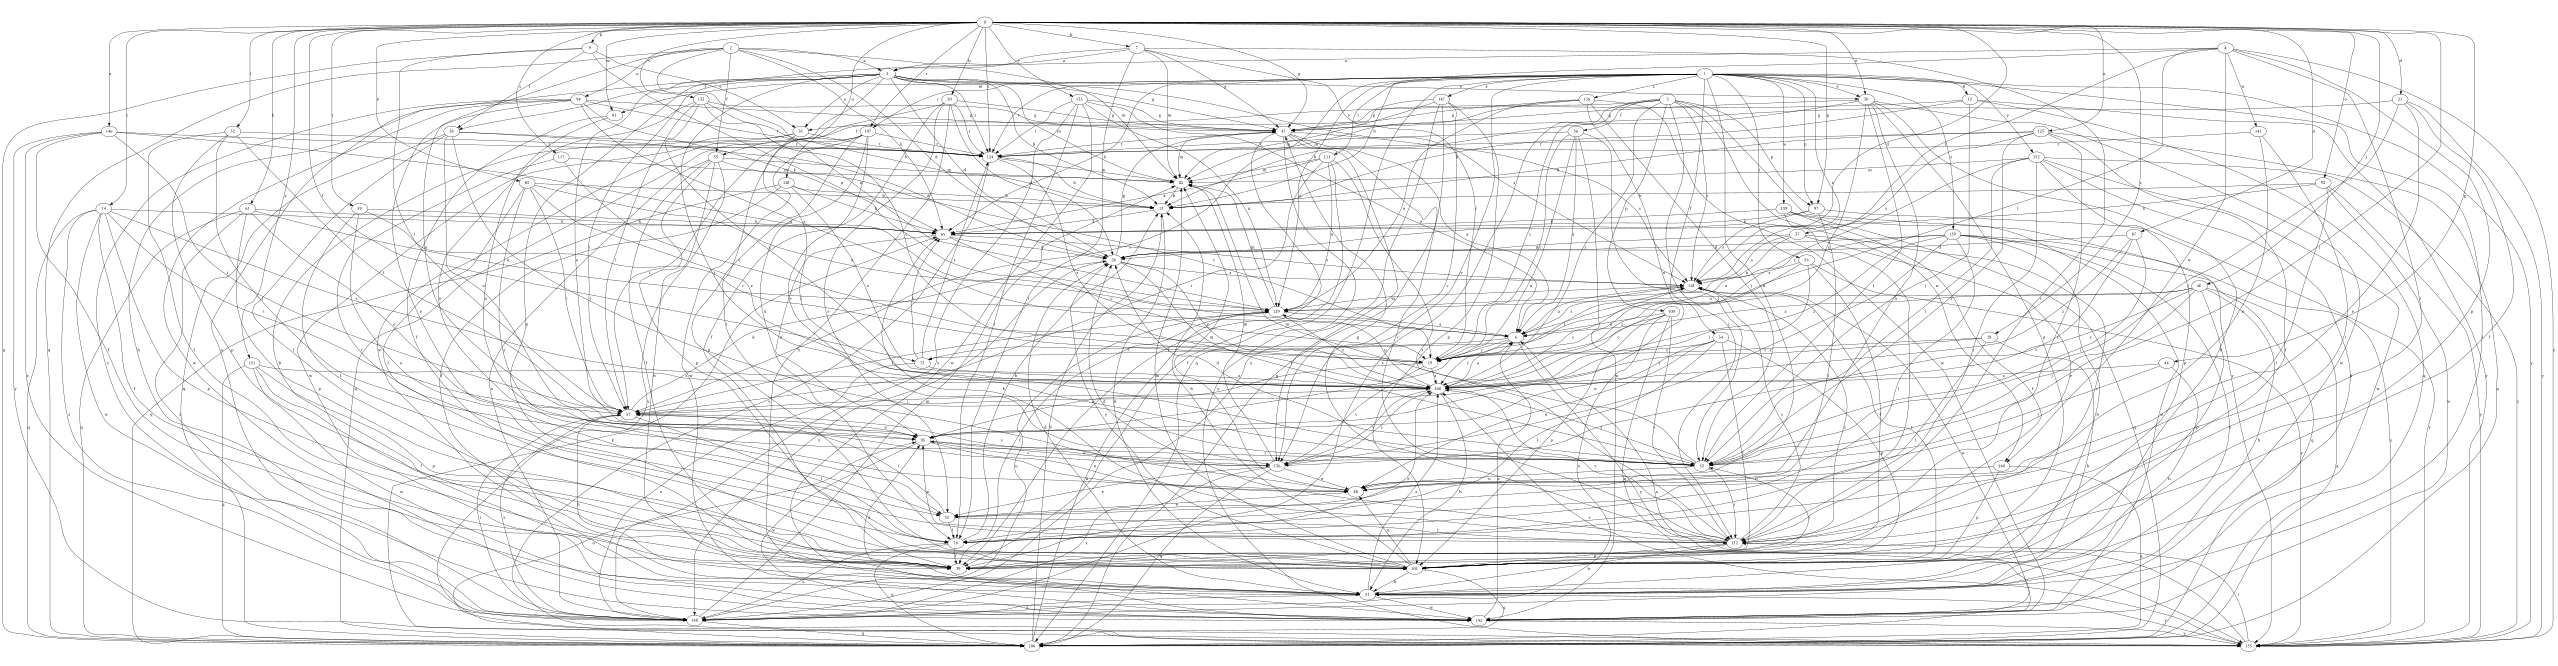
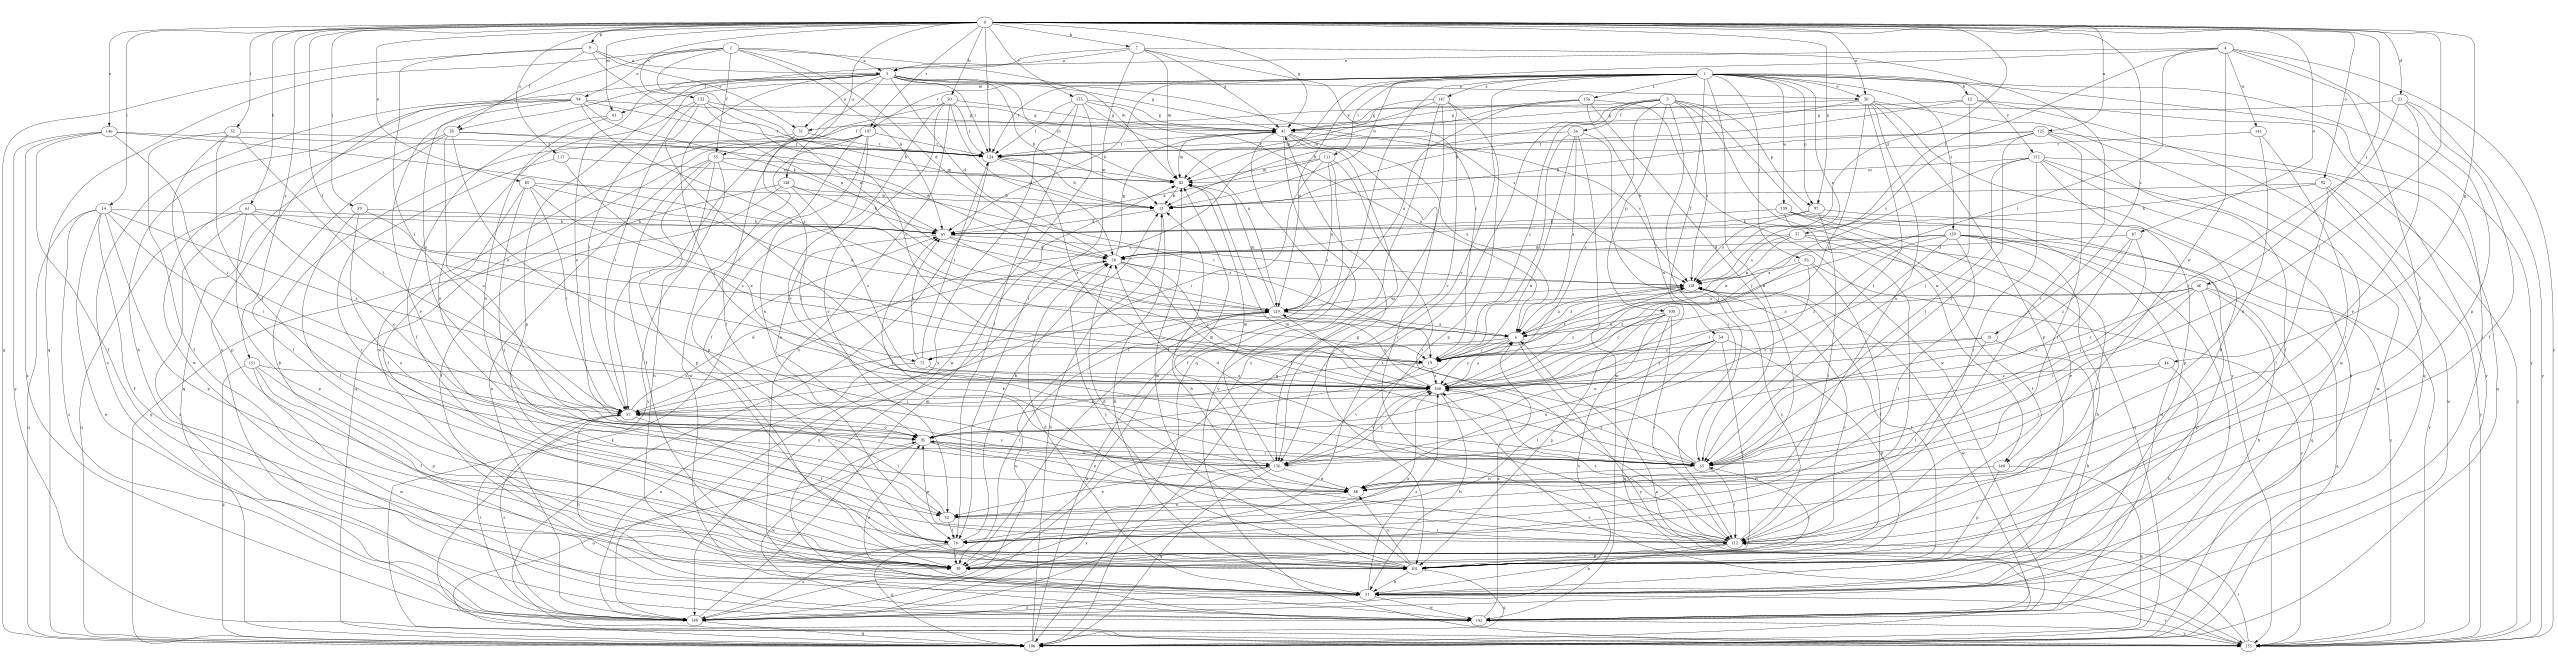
none -> (735, 71)
(570, 540) -> none
